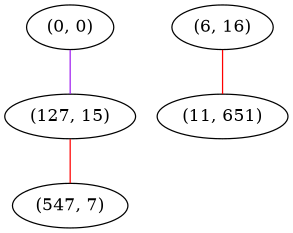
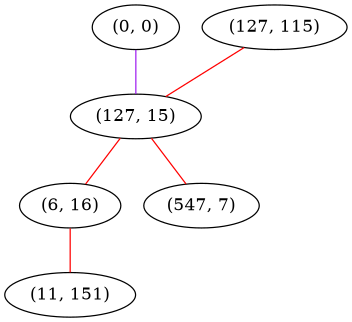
none -> (275, 27)
(223, 116) -> (70, 295)
none -> (103, 161)
